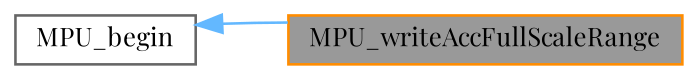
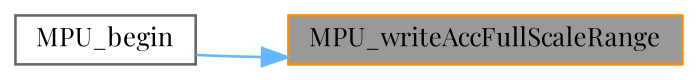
(255, 23) -> (229, 56)
